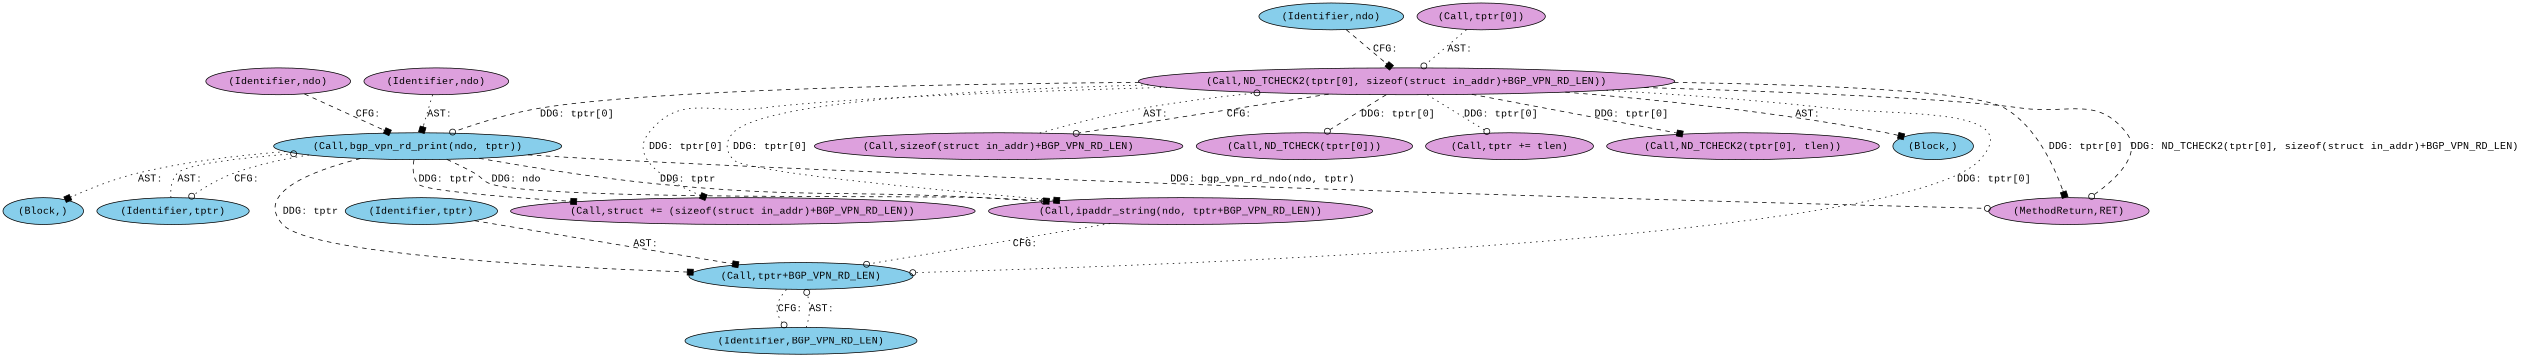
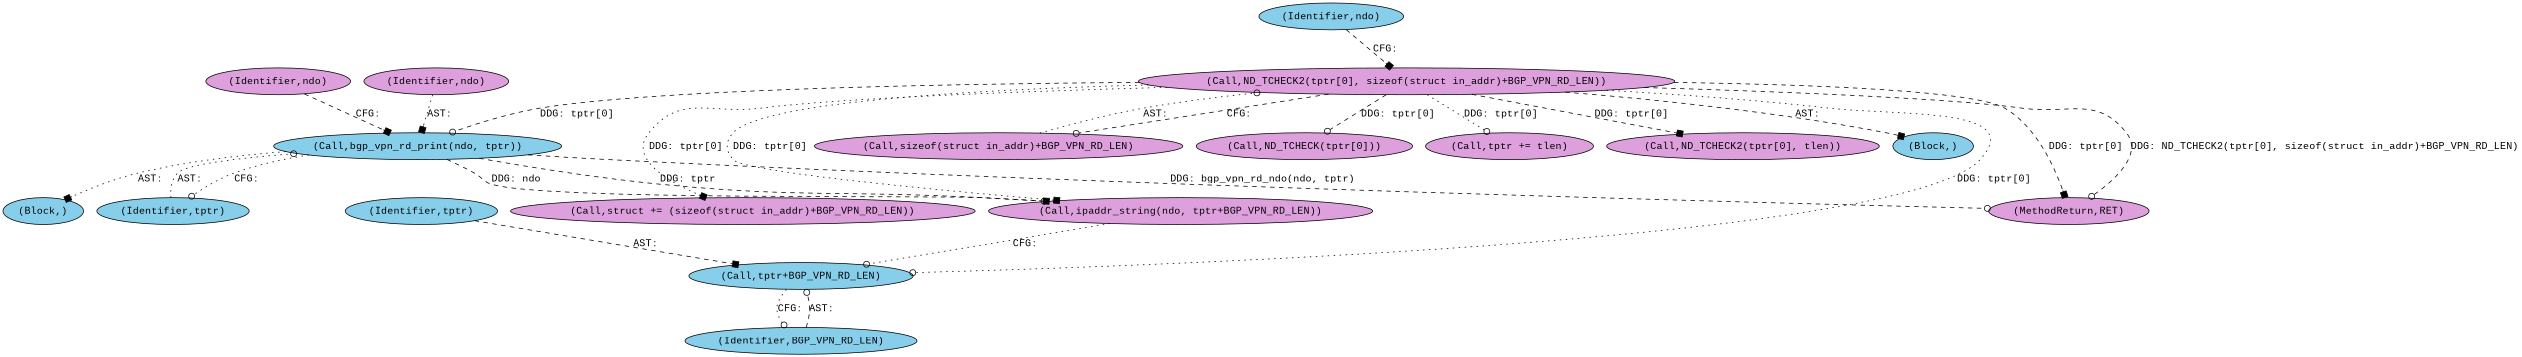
(1481, 16) -> none
(481, 194) -> none
(421, 255) -> none
(809, 312) -> (809, 312)
